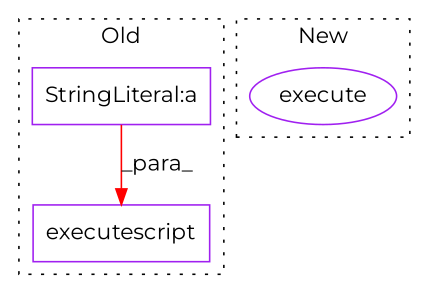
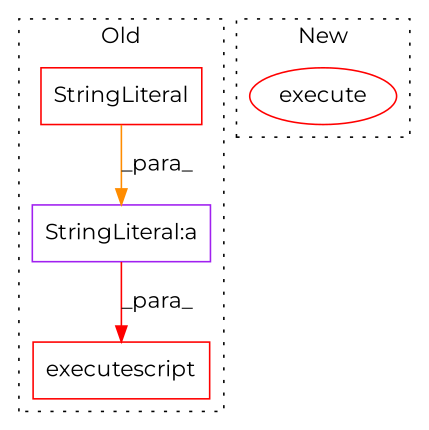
none -> (121, 96)
(323, 96) -> (323, 96)
(121, 233) -> (121, 370)
